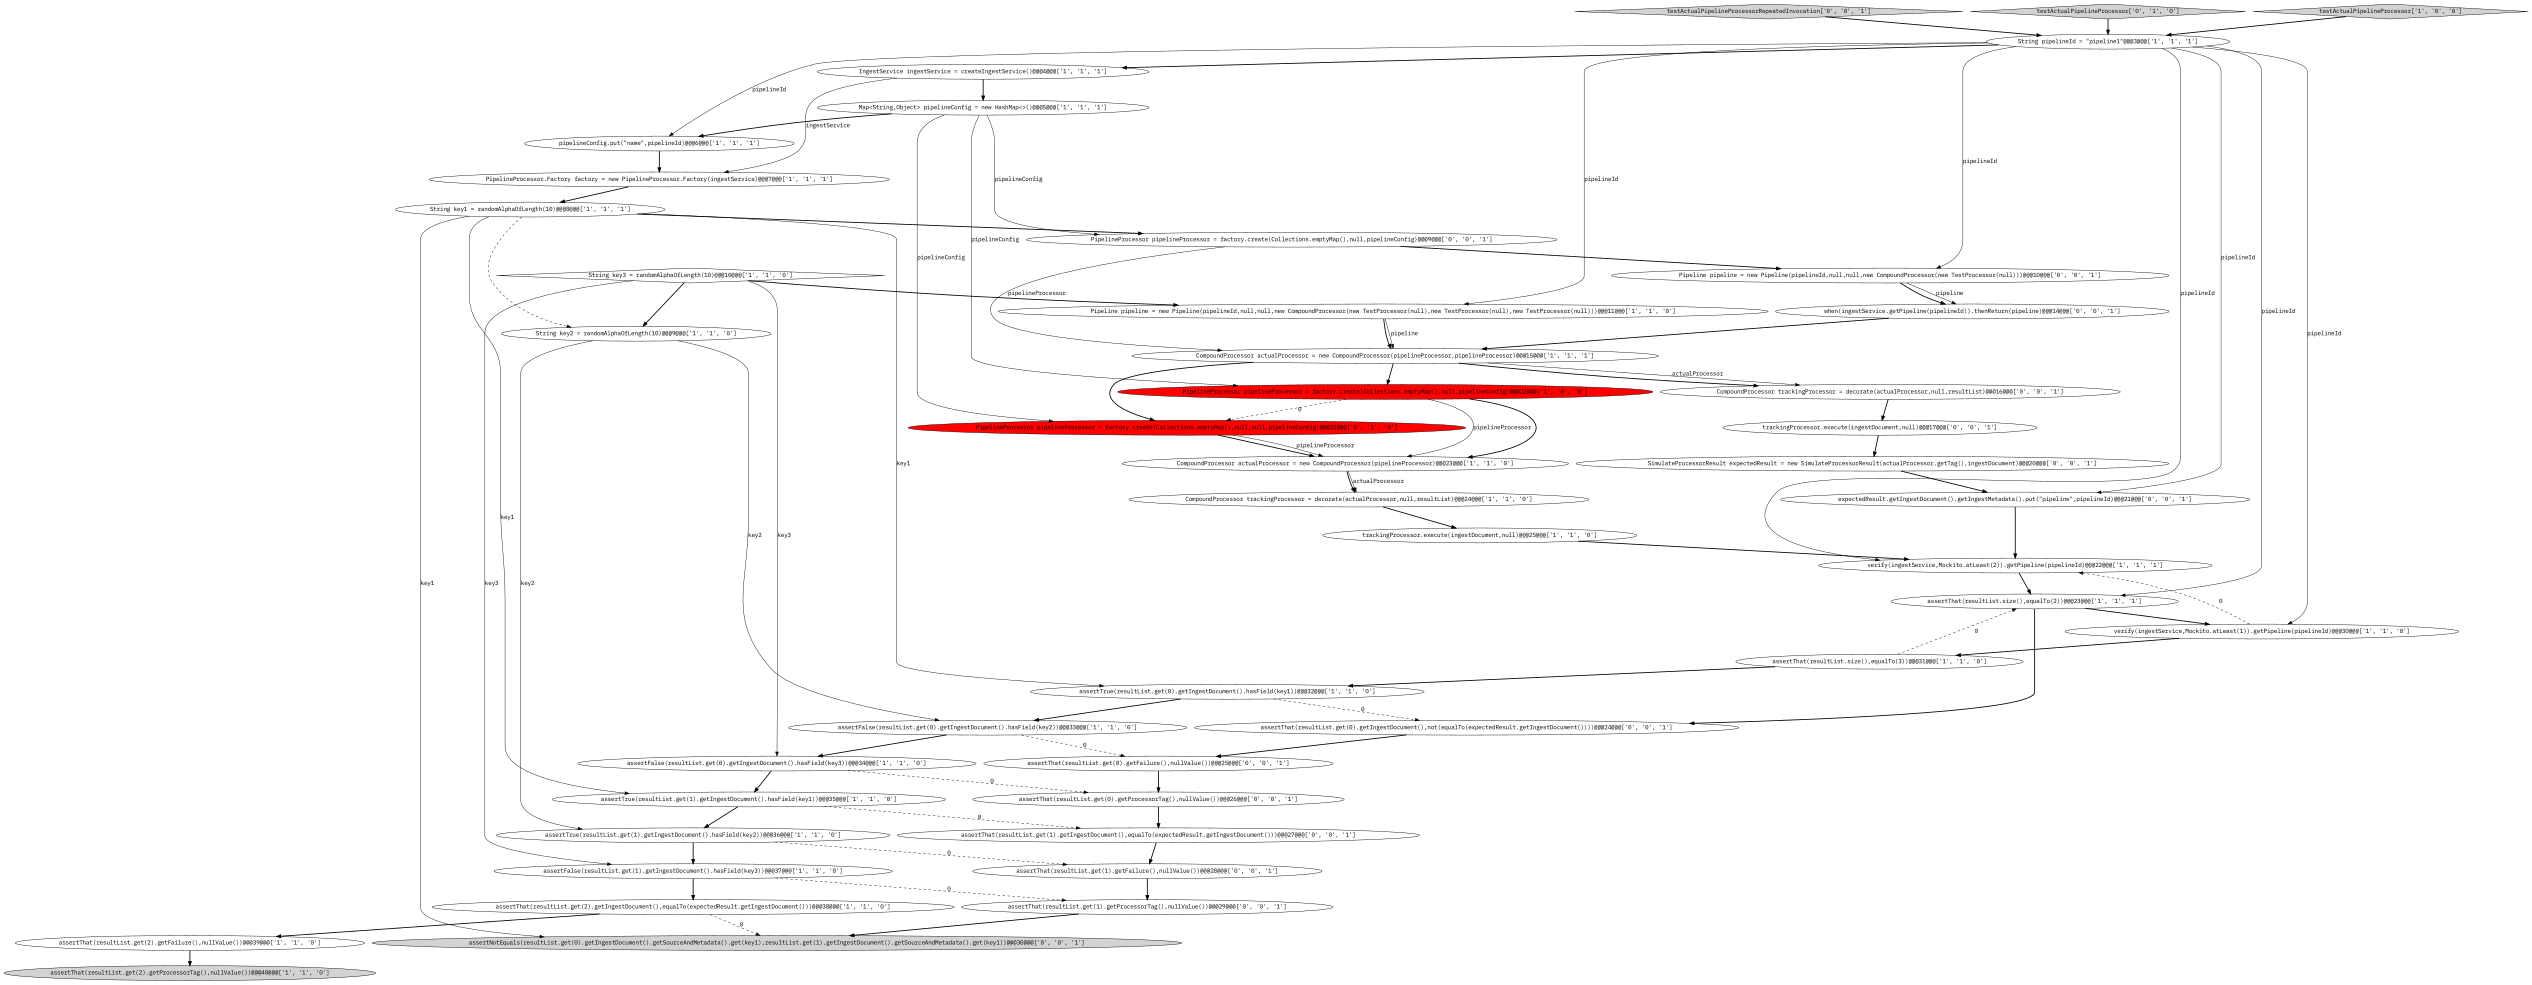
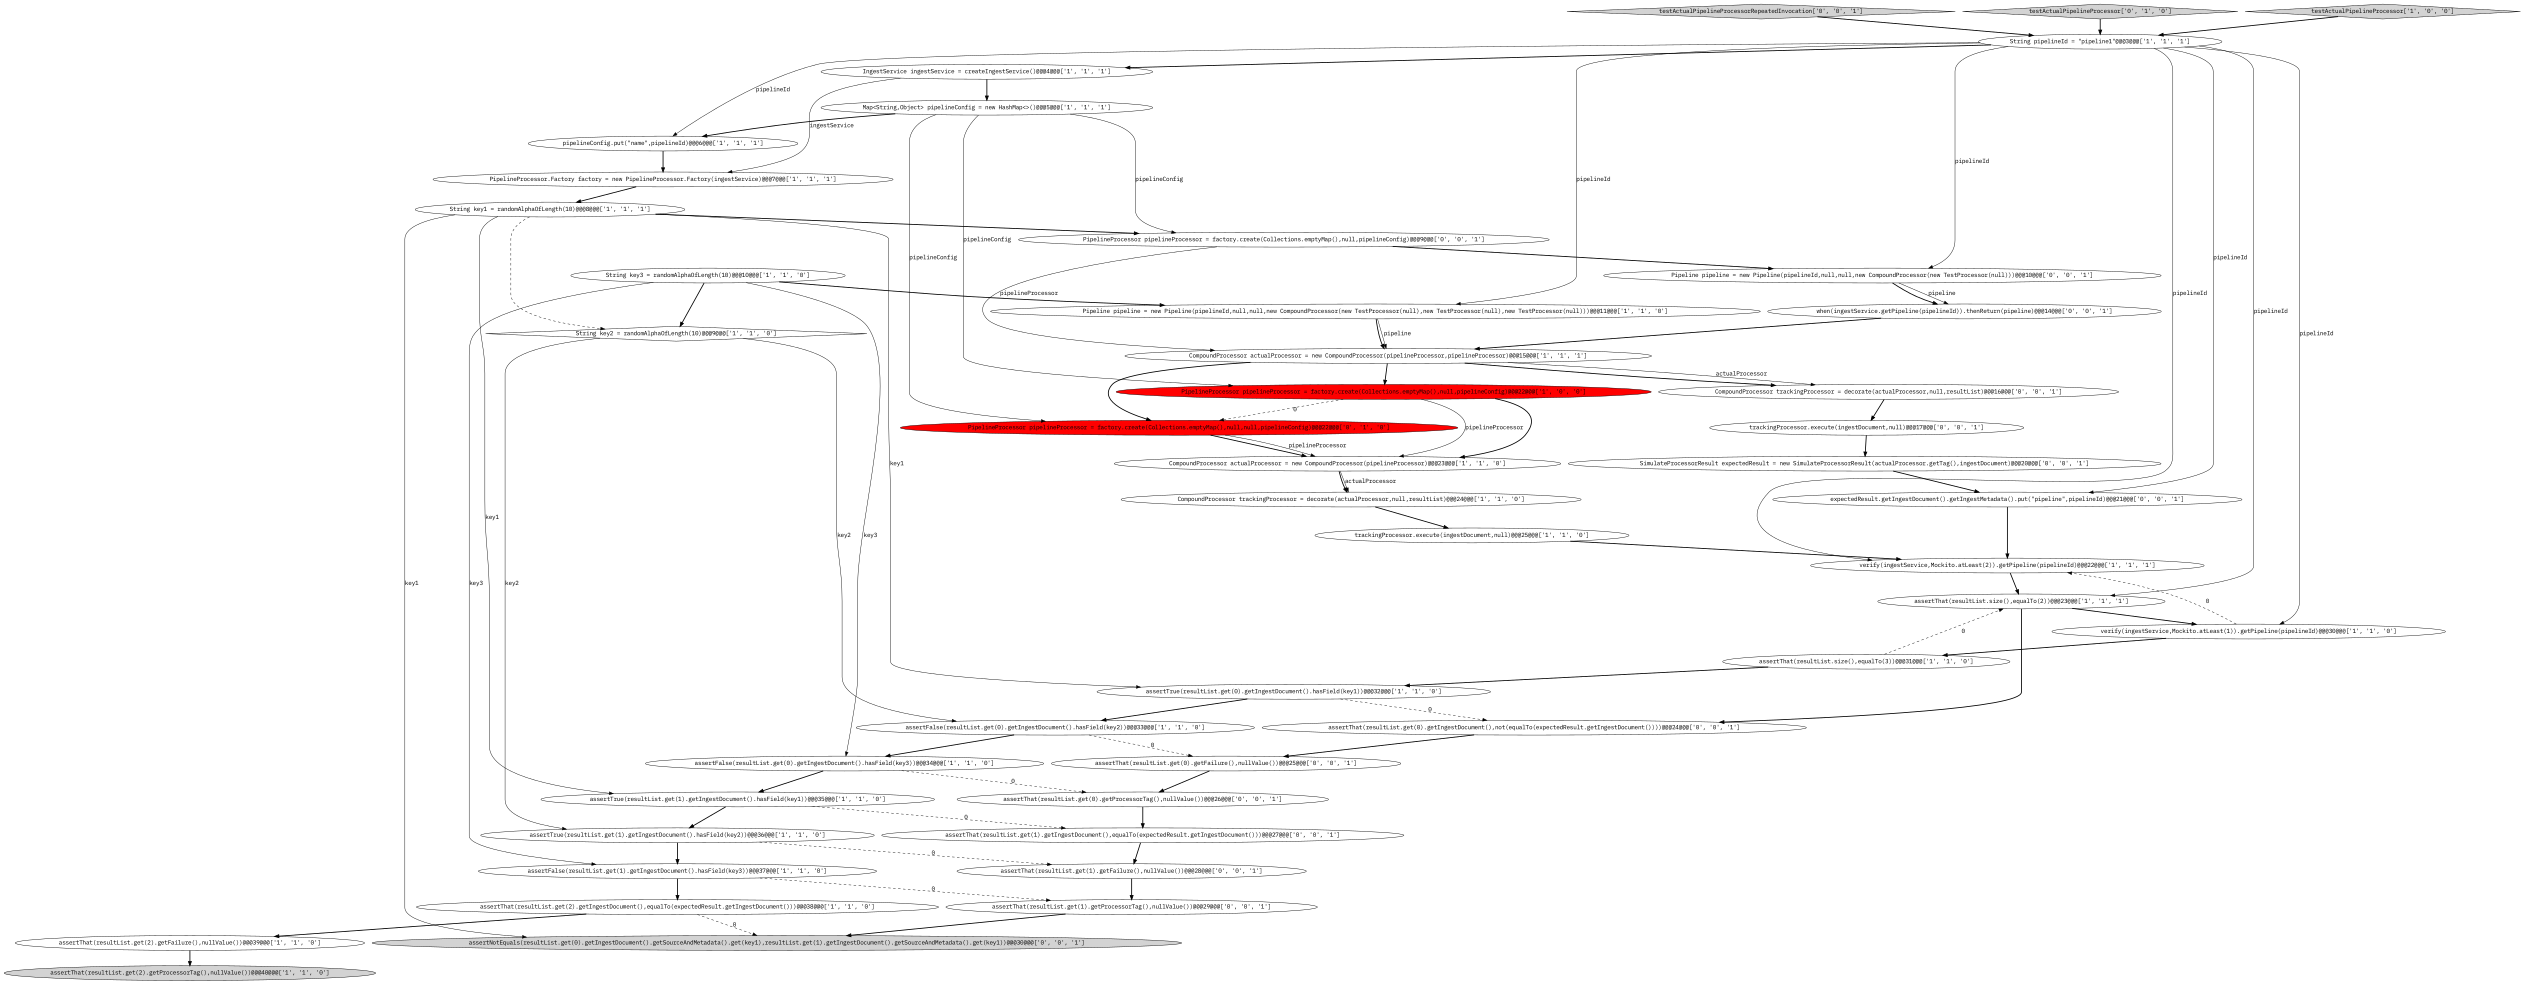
(691, 276) -> (708, 276)
(636, 334) -> (676, 334)
